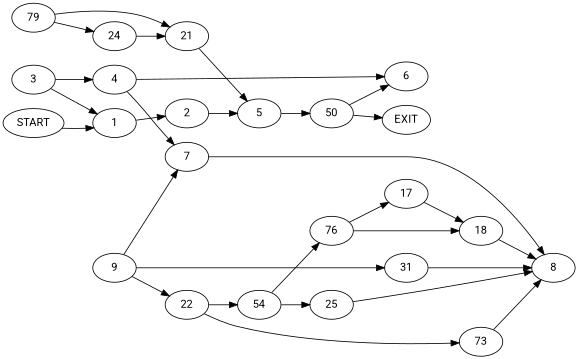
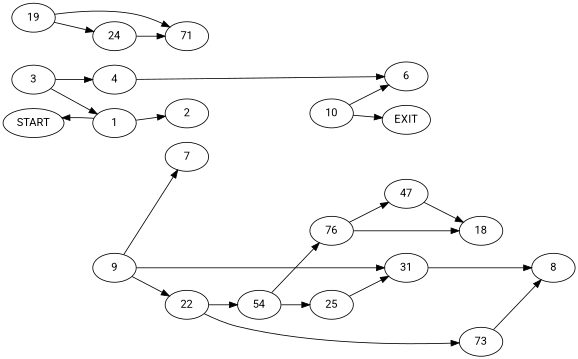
(34, 18) -> (34, 18)
(187, 36) -> (187, 36)
(259, 113) -> none
(332, 113) -> (332, 113)
(147, 114) -> none
(74, 128) -> (82, 118)
(391, 157) -> none
(406, 194) -> (406, 194)
(514, 247) -> none
(439, 288) -> (365, 288)
